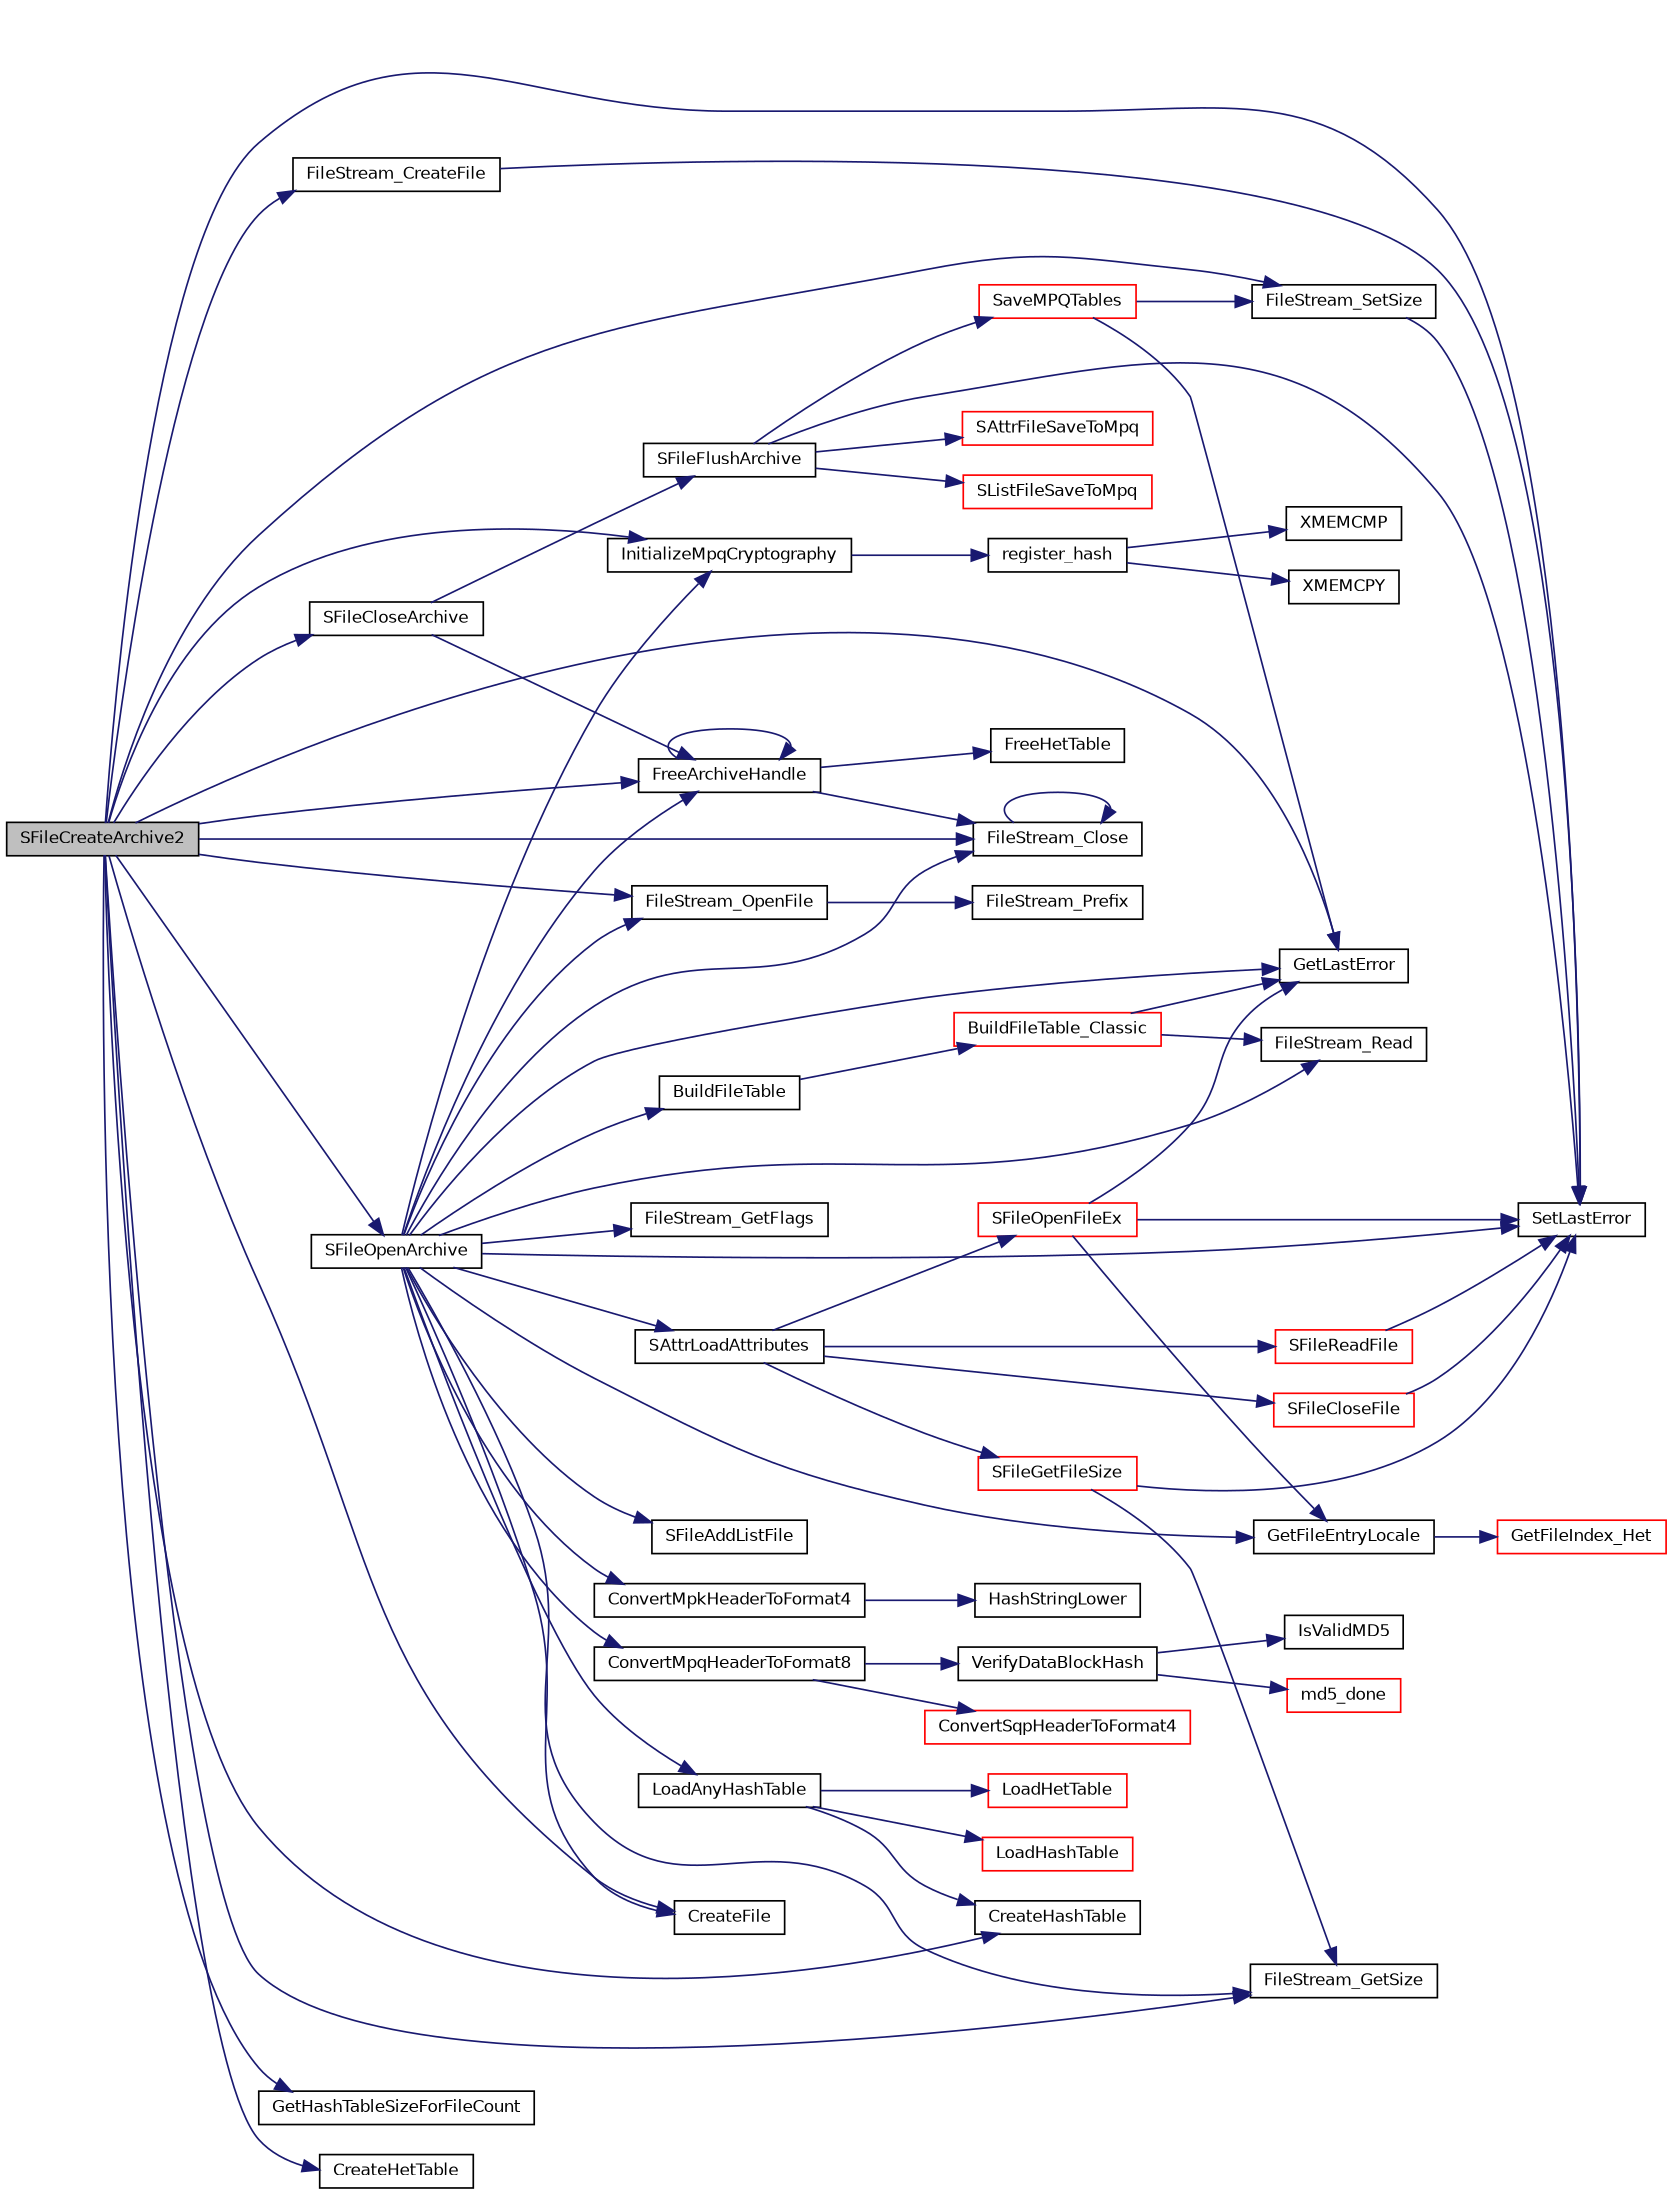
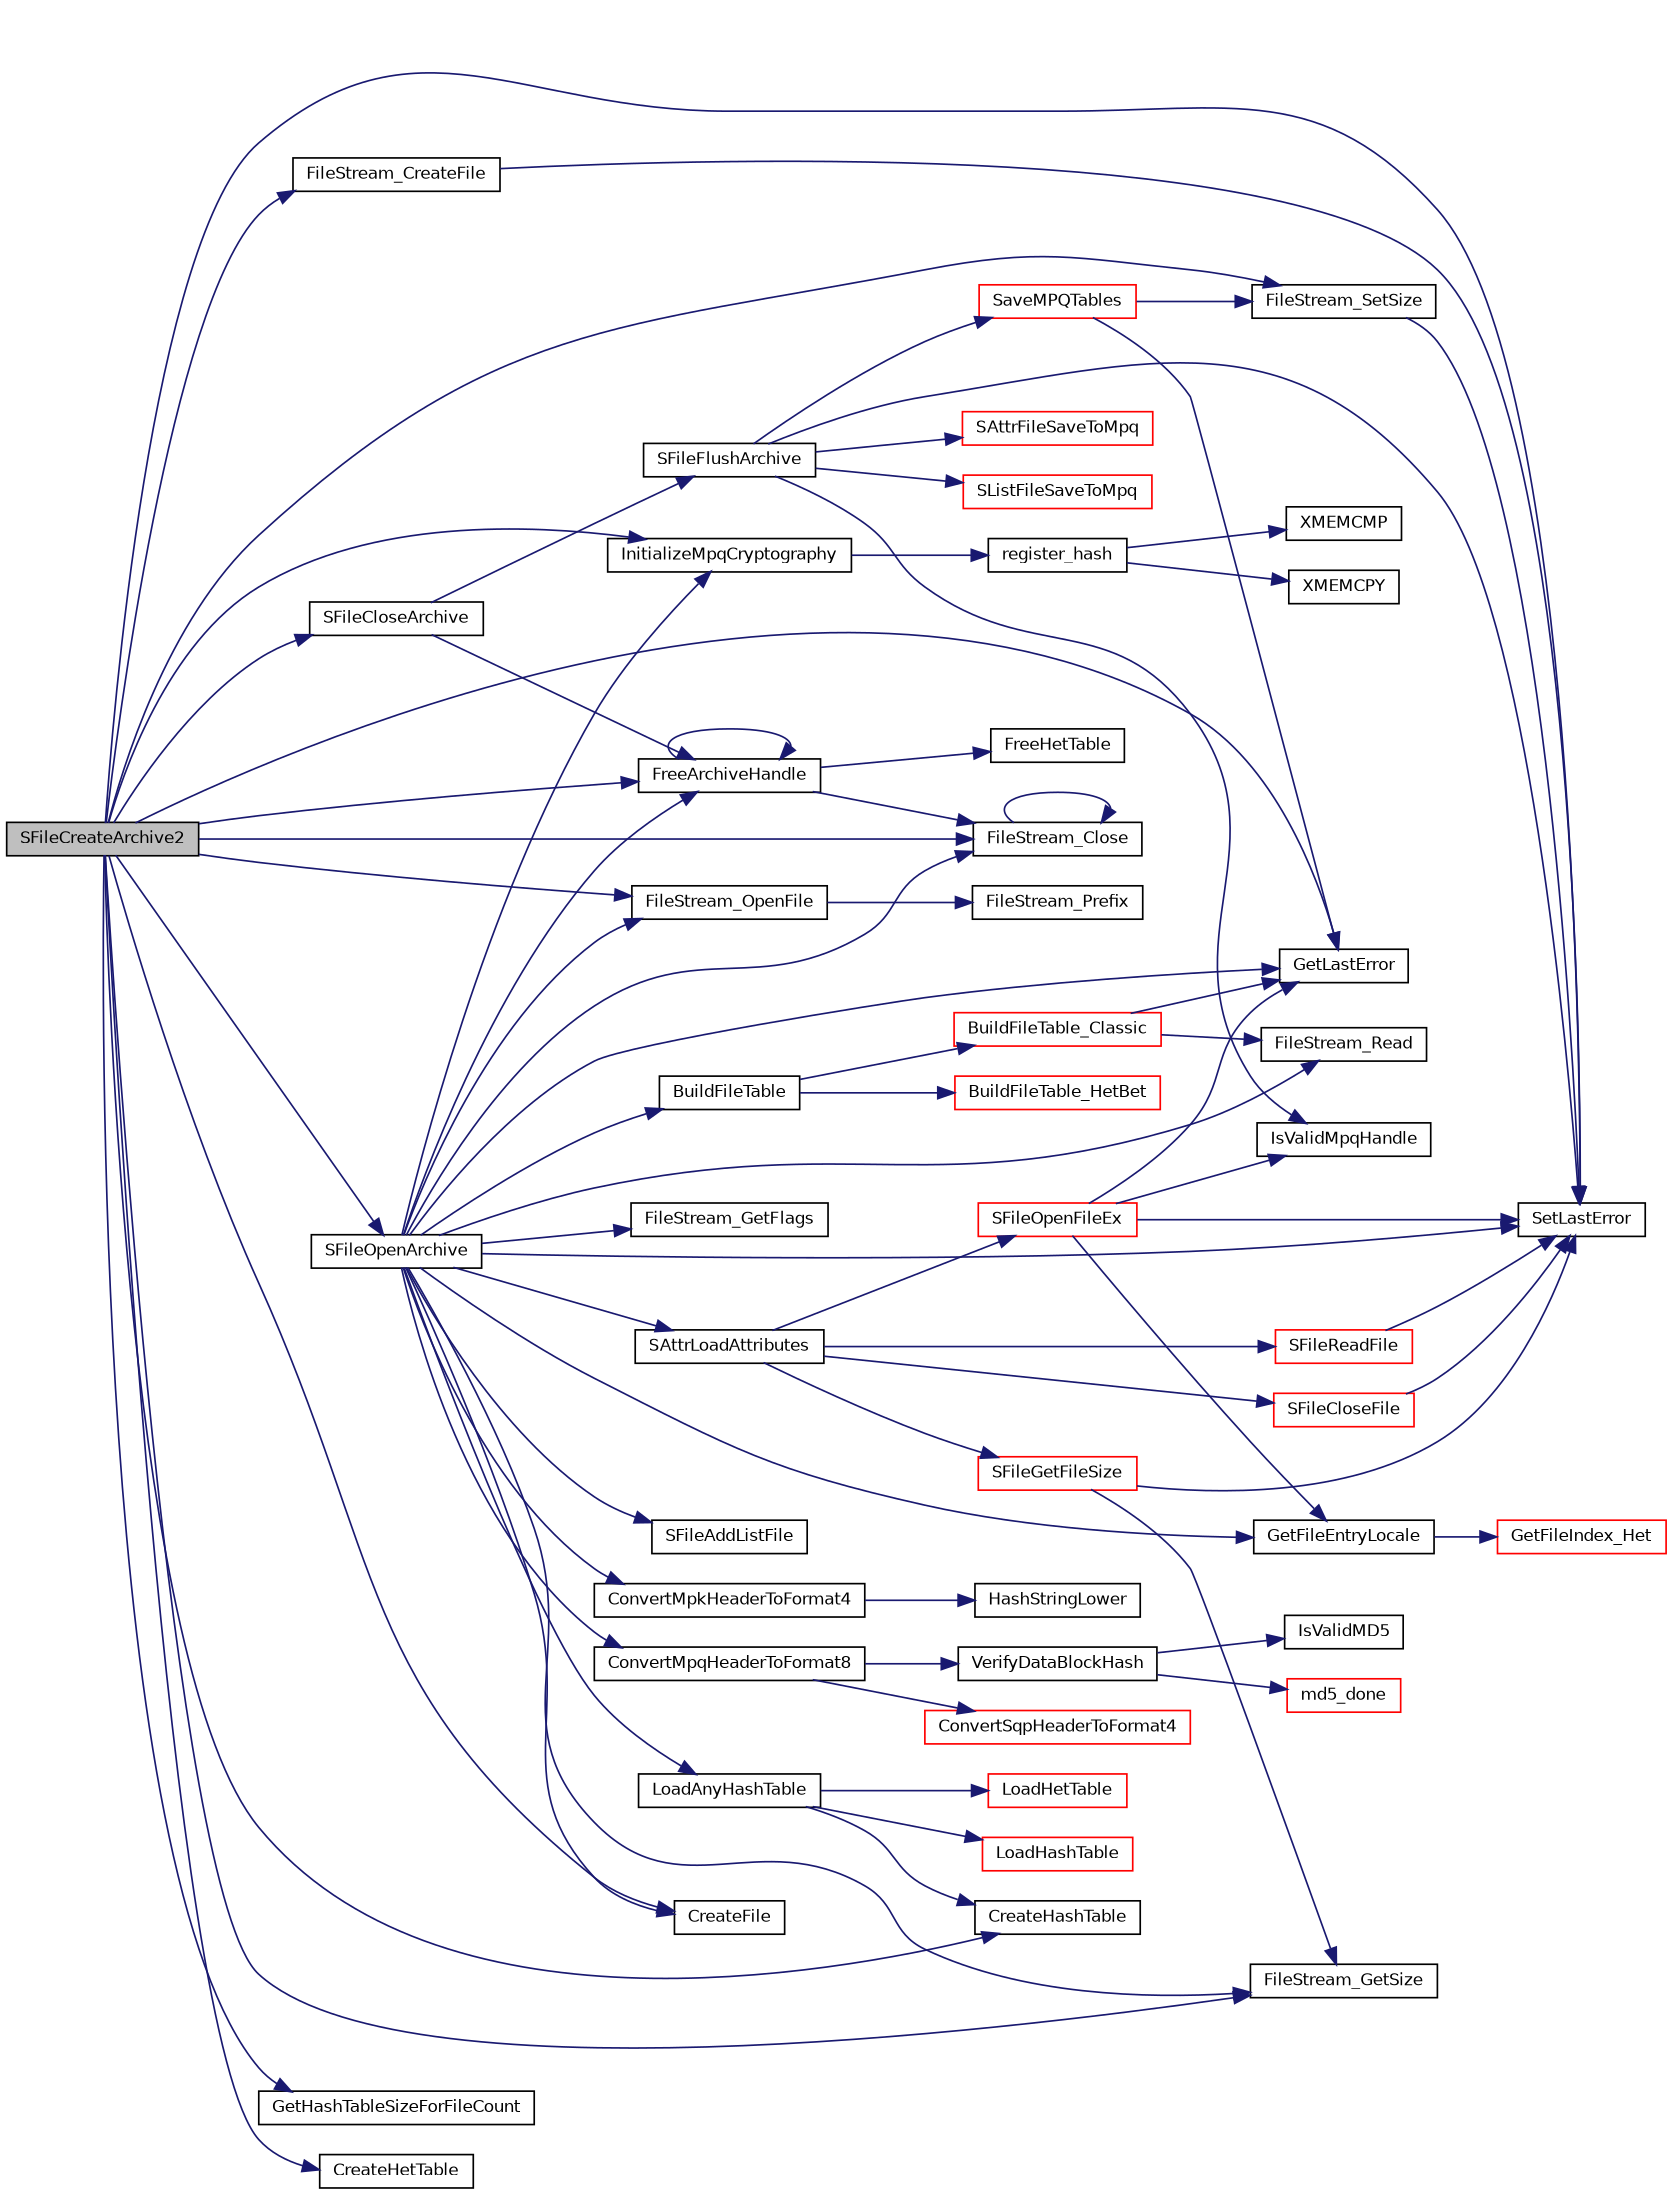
none -> (1058, 1093)
none -> (1344, 1140)
